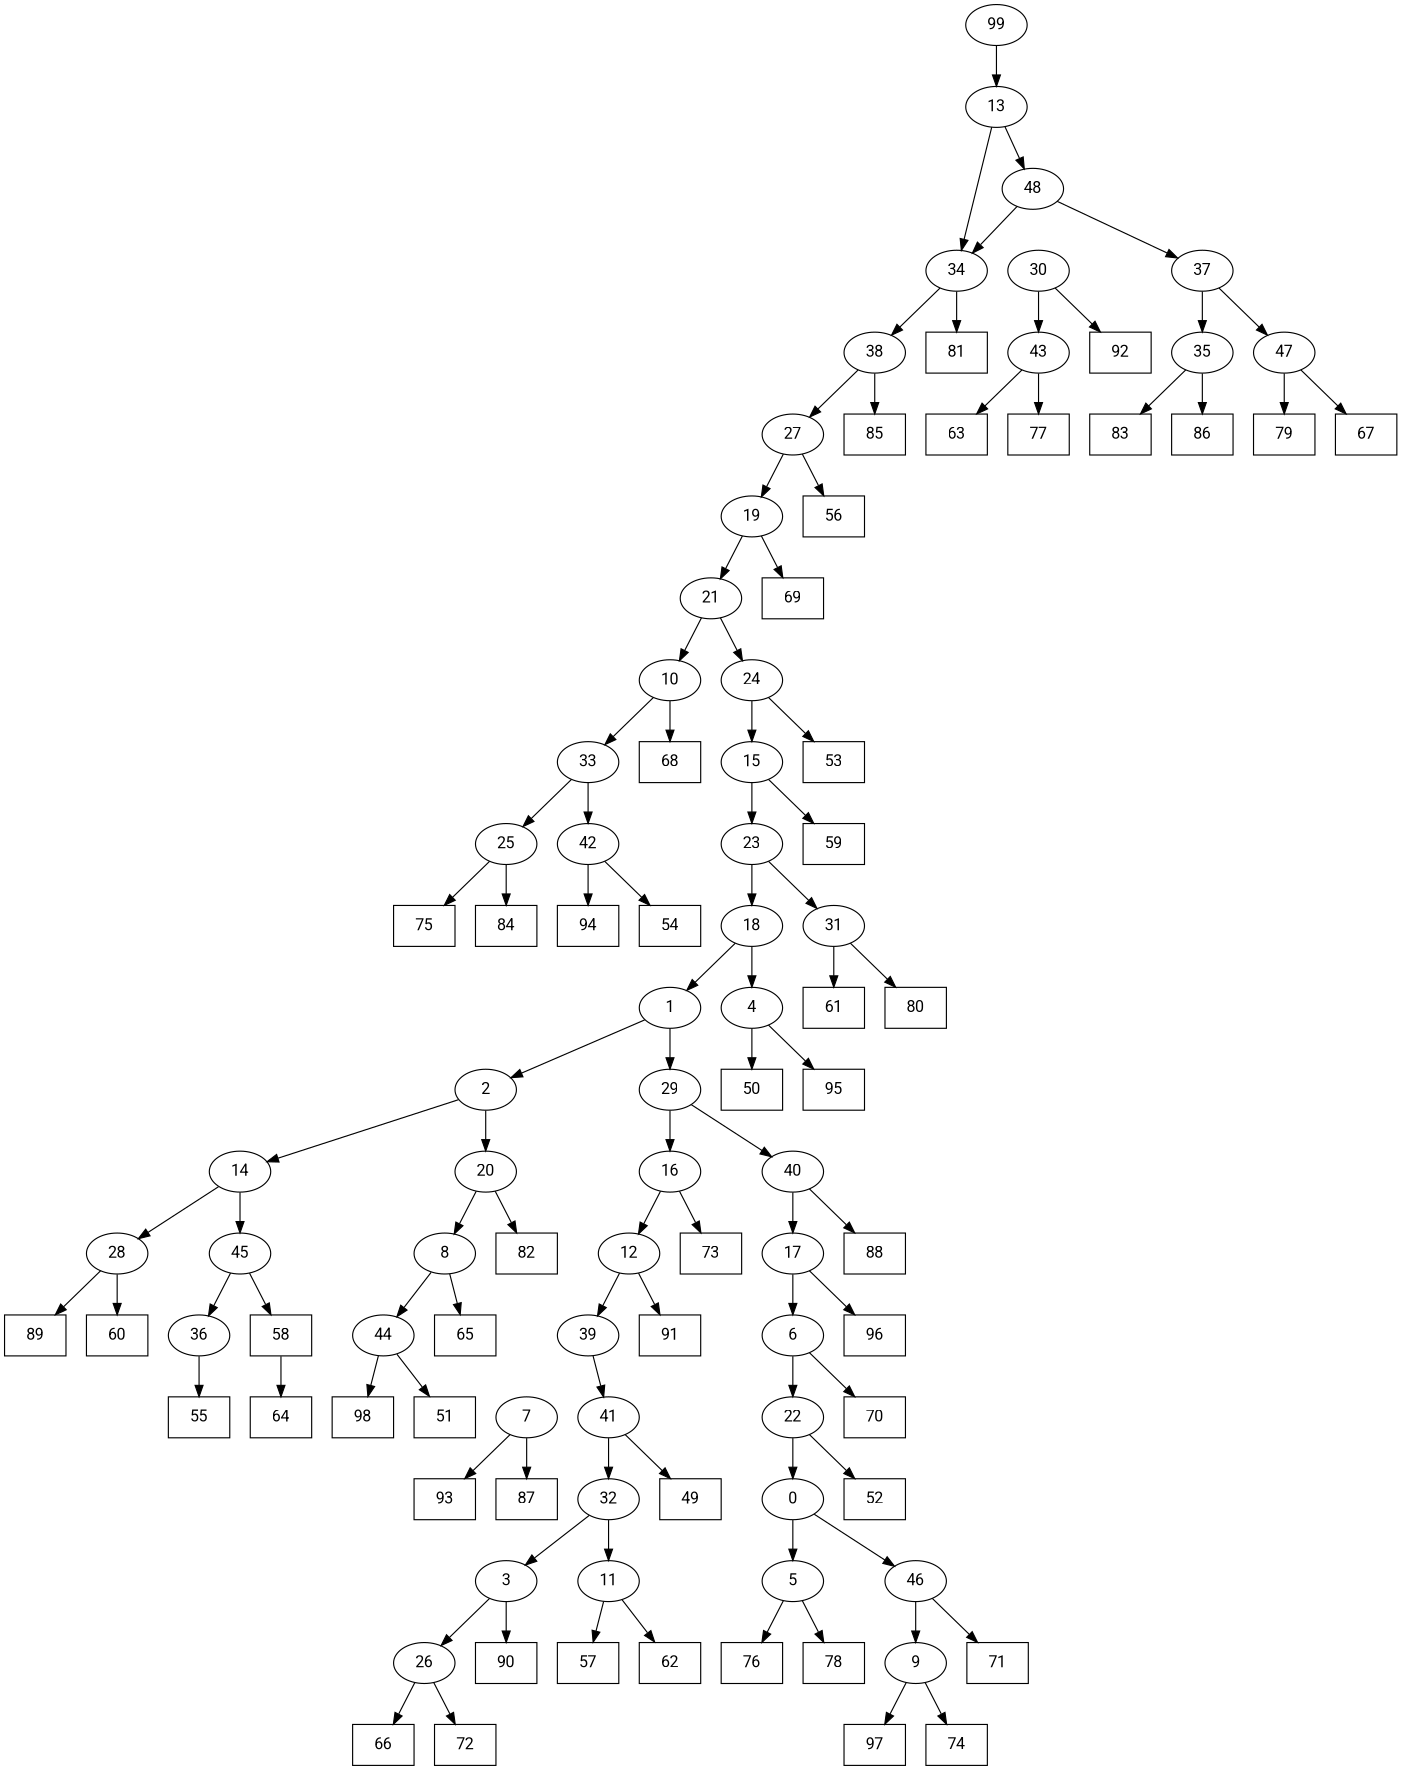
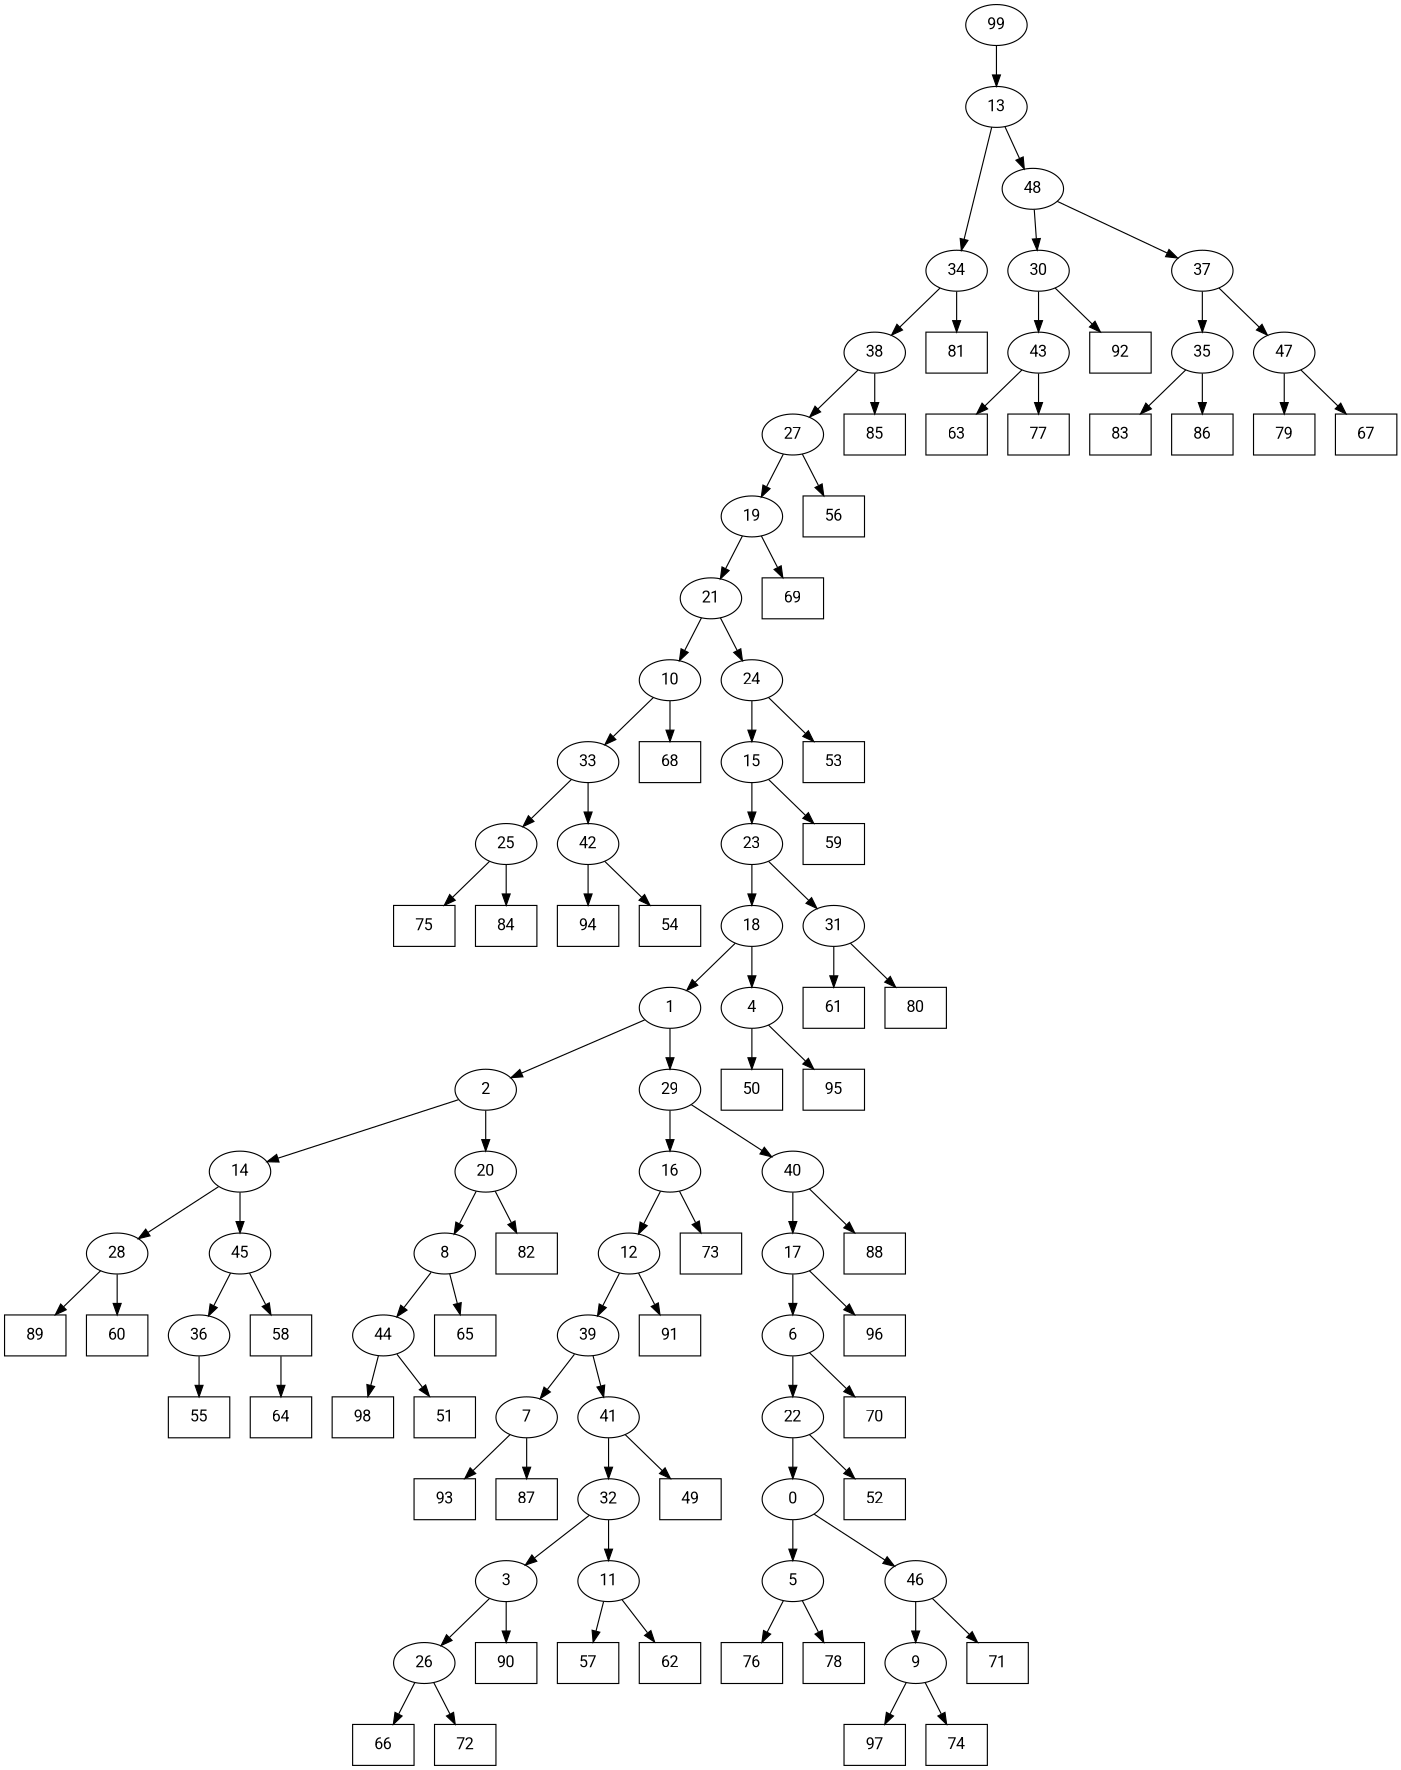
(999, 226) -> (1035, 224)
none -> (561, 1372)
